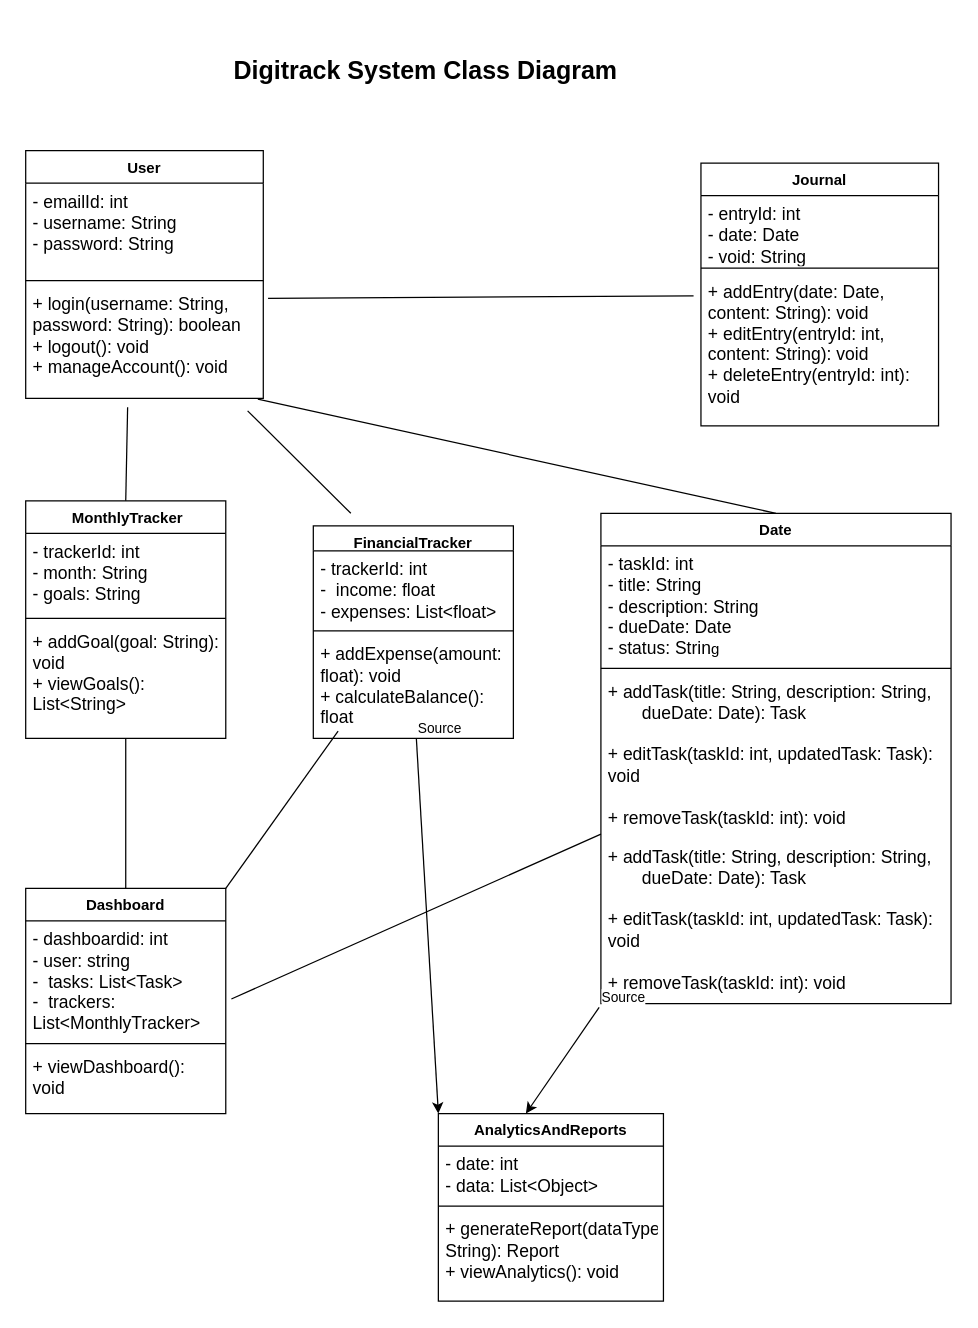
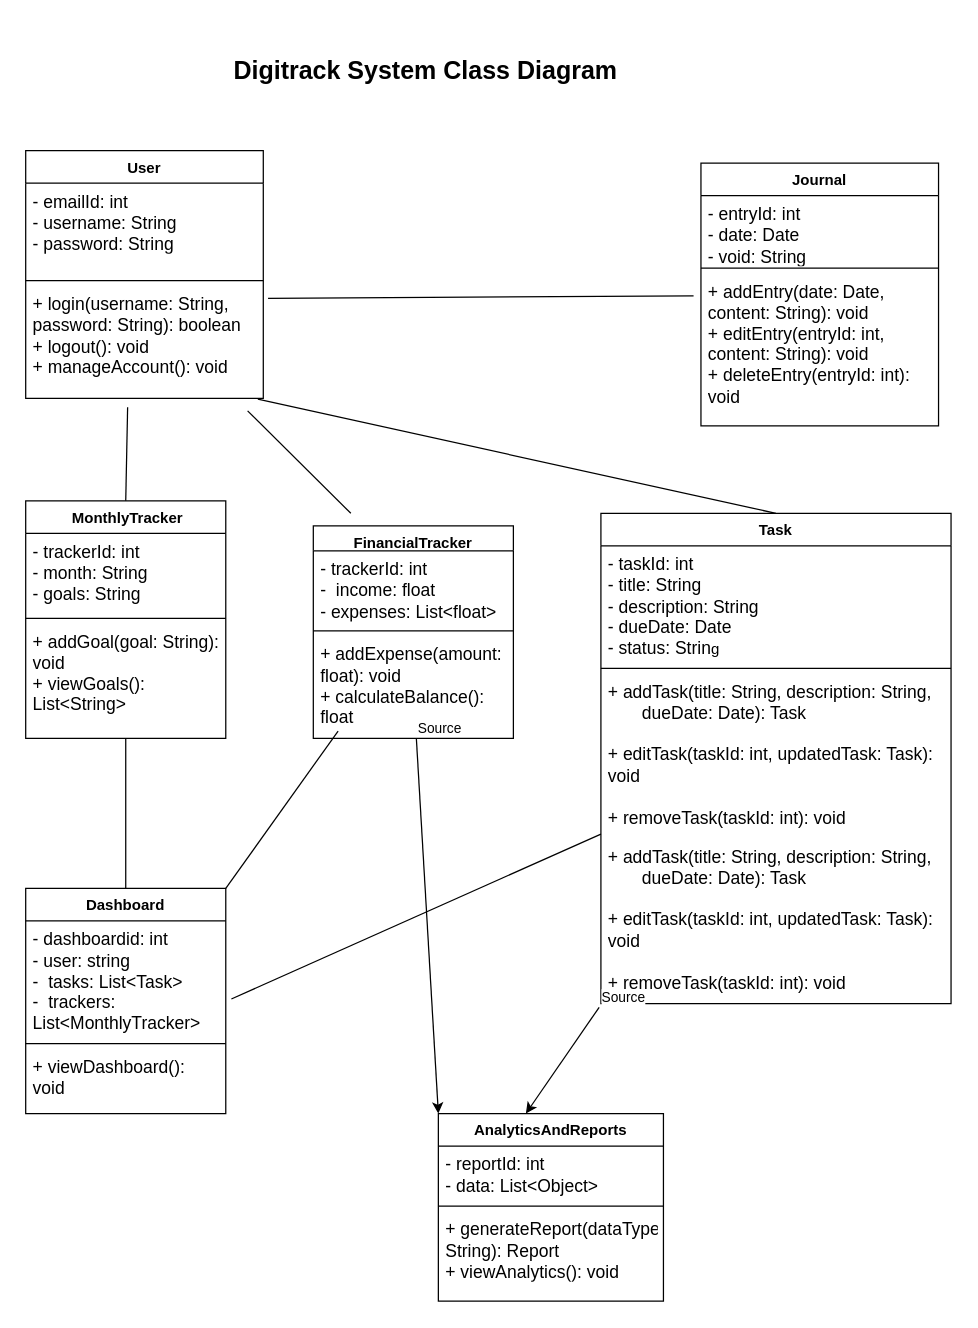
(776, 531) -> (776, 531)
(524, 1172) -> (524, 1172)
